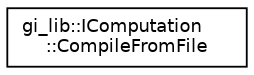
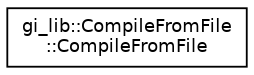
(127, 37) -> (127, 37)
